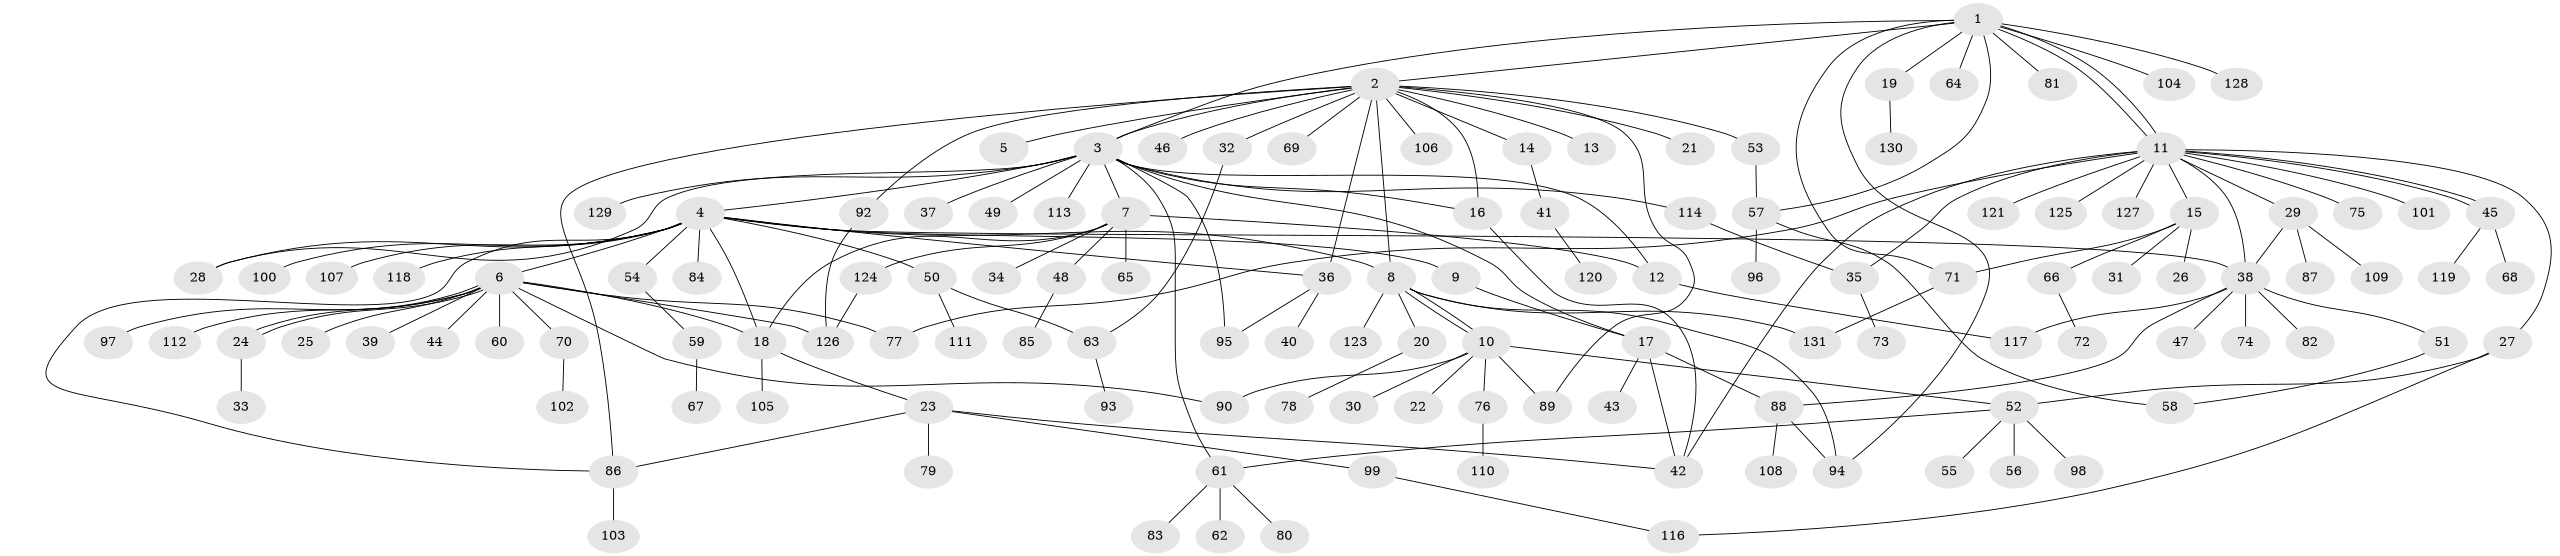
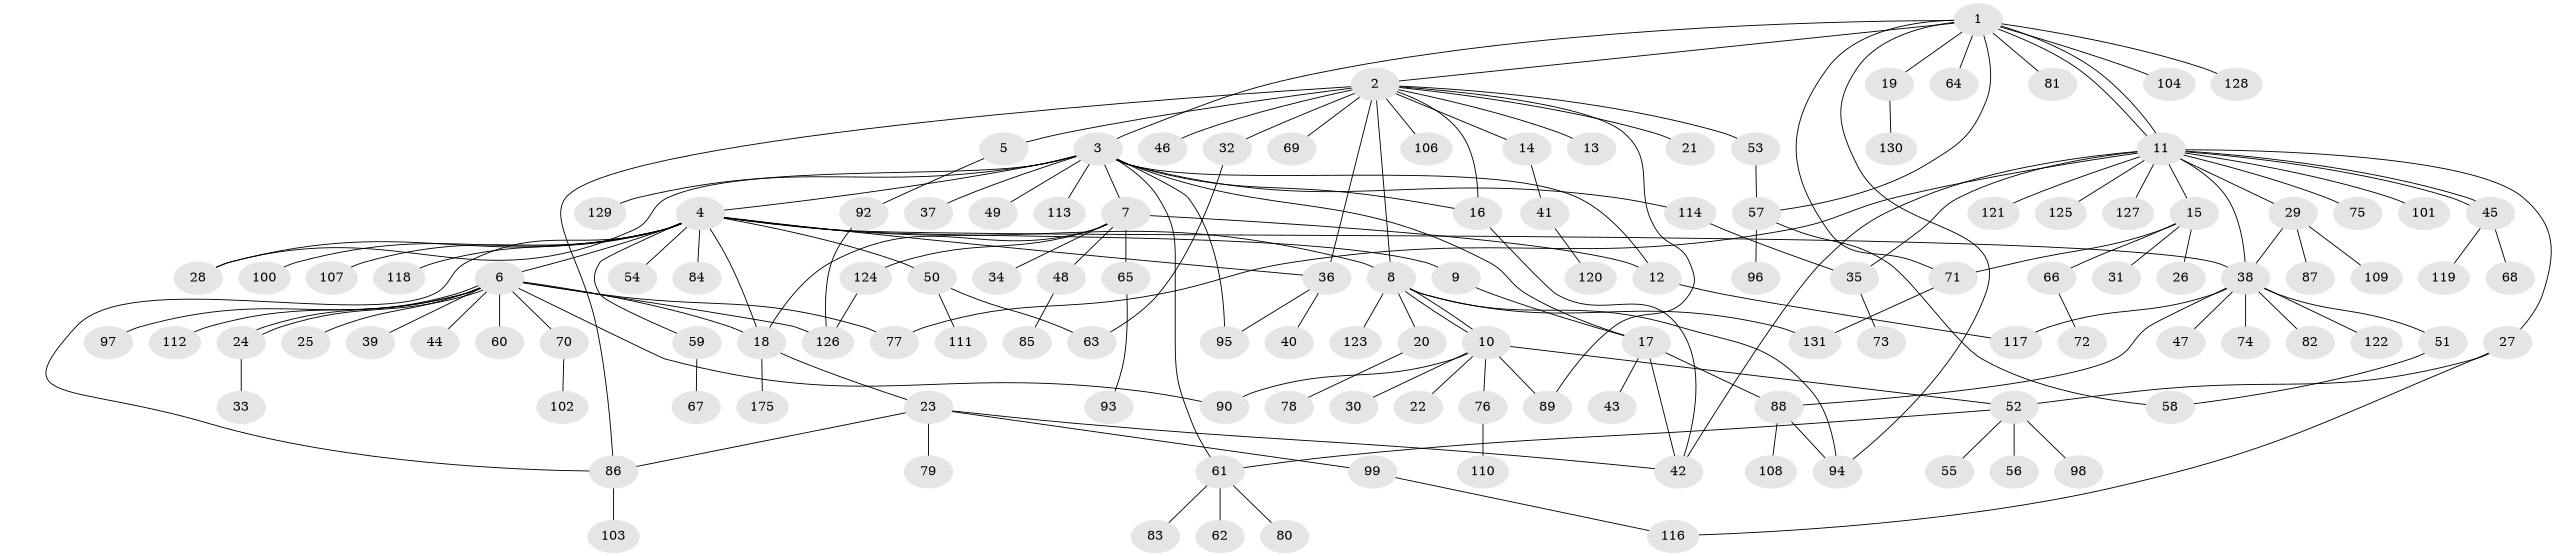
(1040, 116) -> (933, 181)
(1186, 117) -> none
(670, 316) -> (595, 277)
none -> (2377, 343)
(1100, 375) -> (1126, 344)
(763, 407) -> (763, 407)
